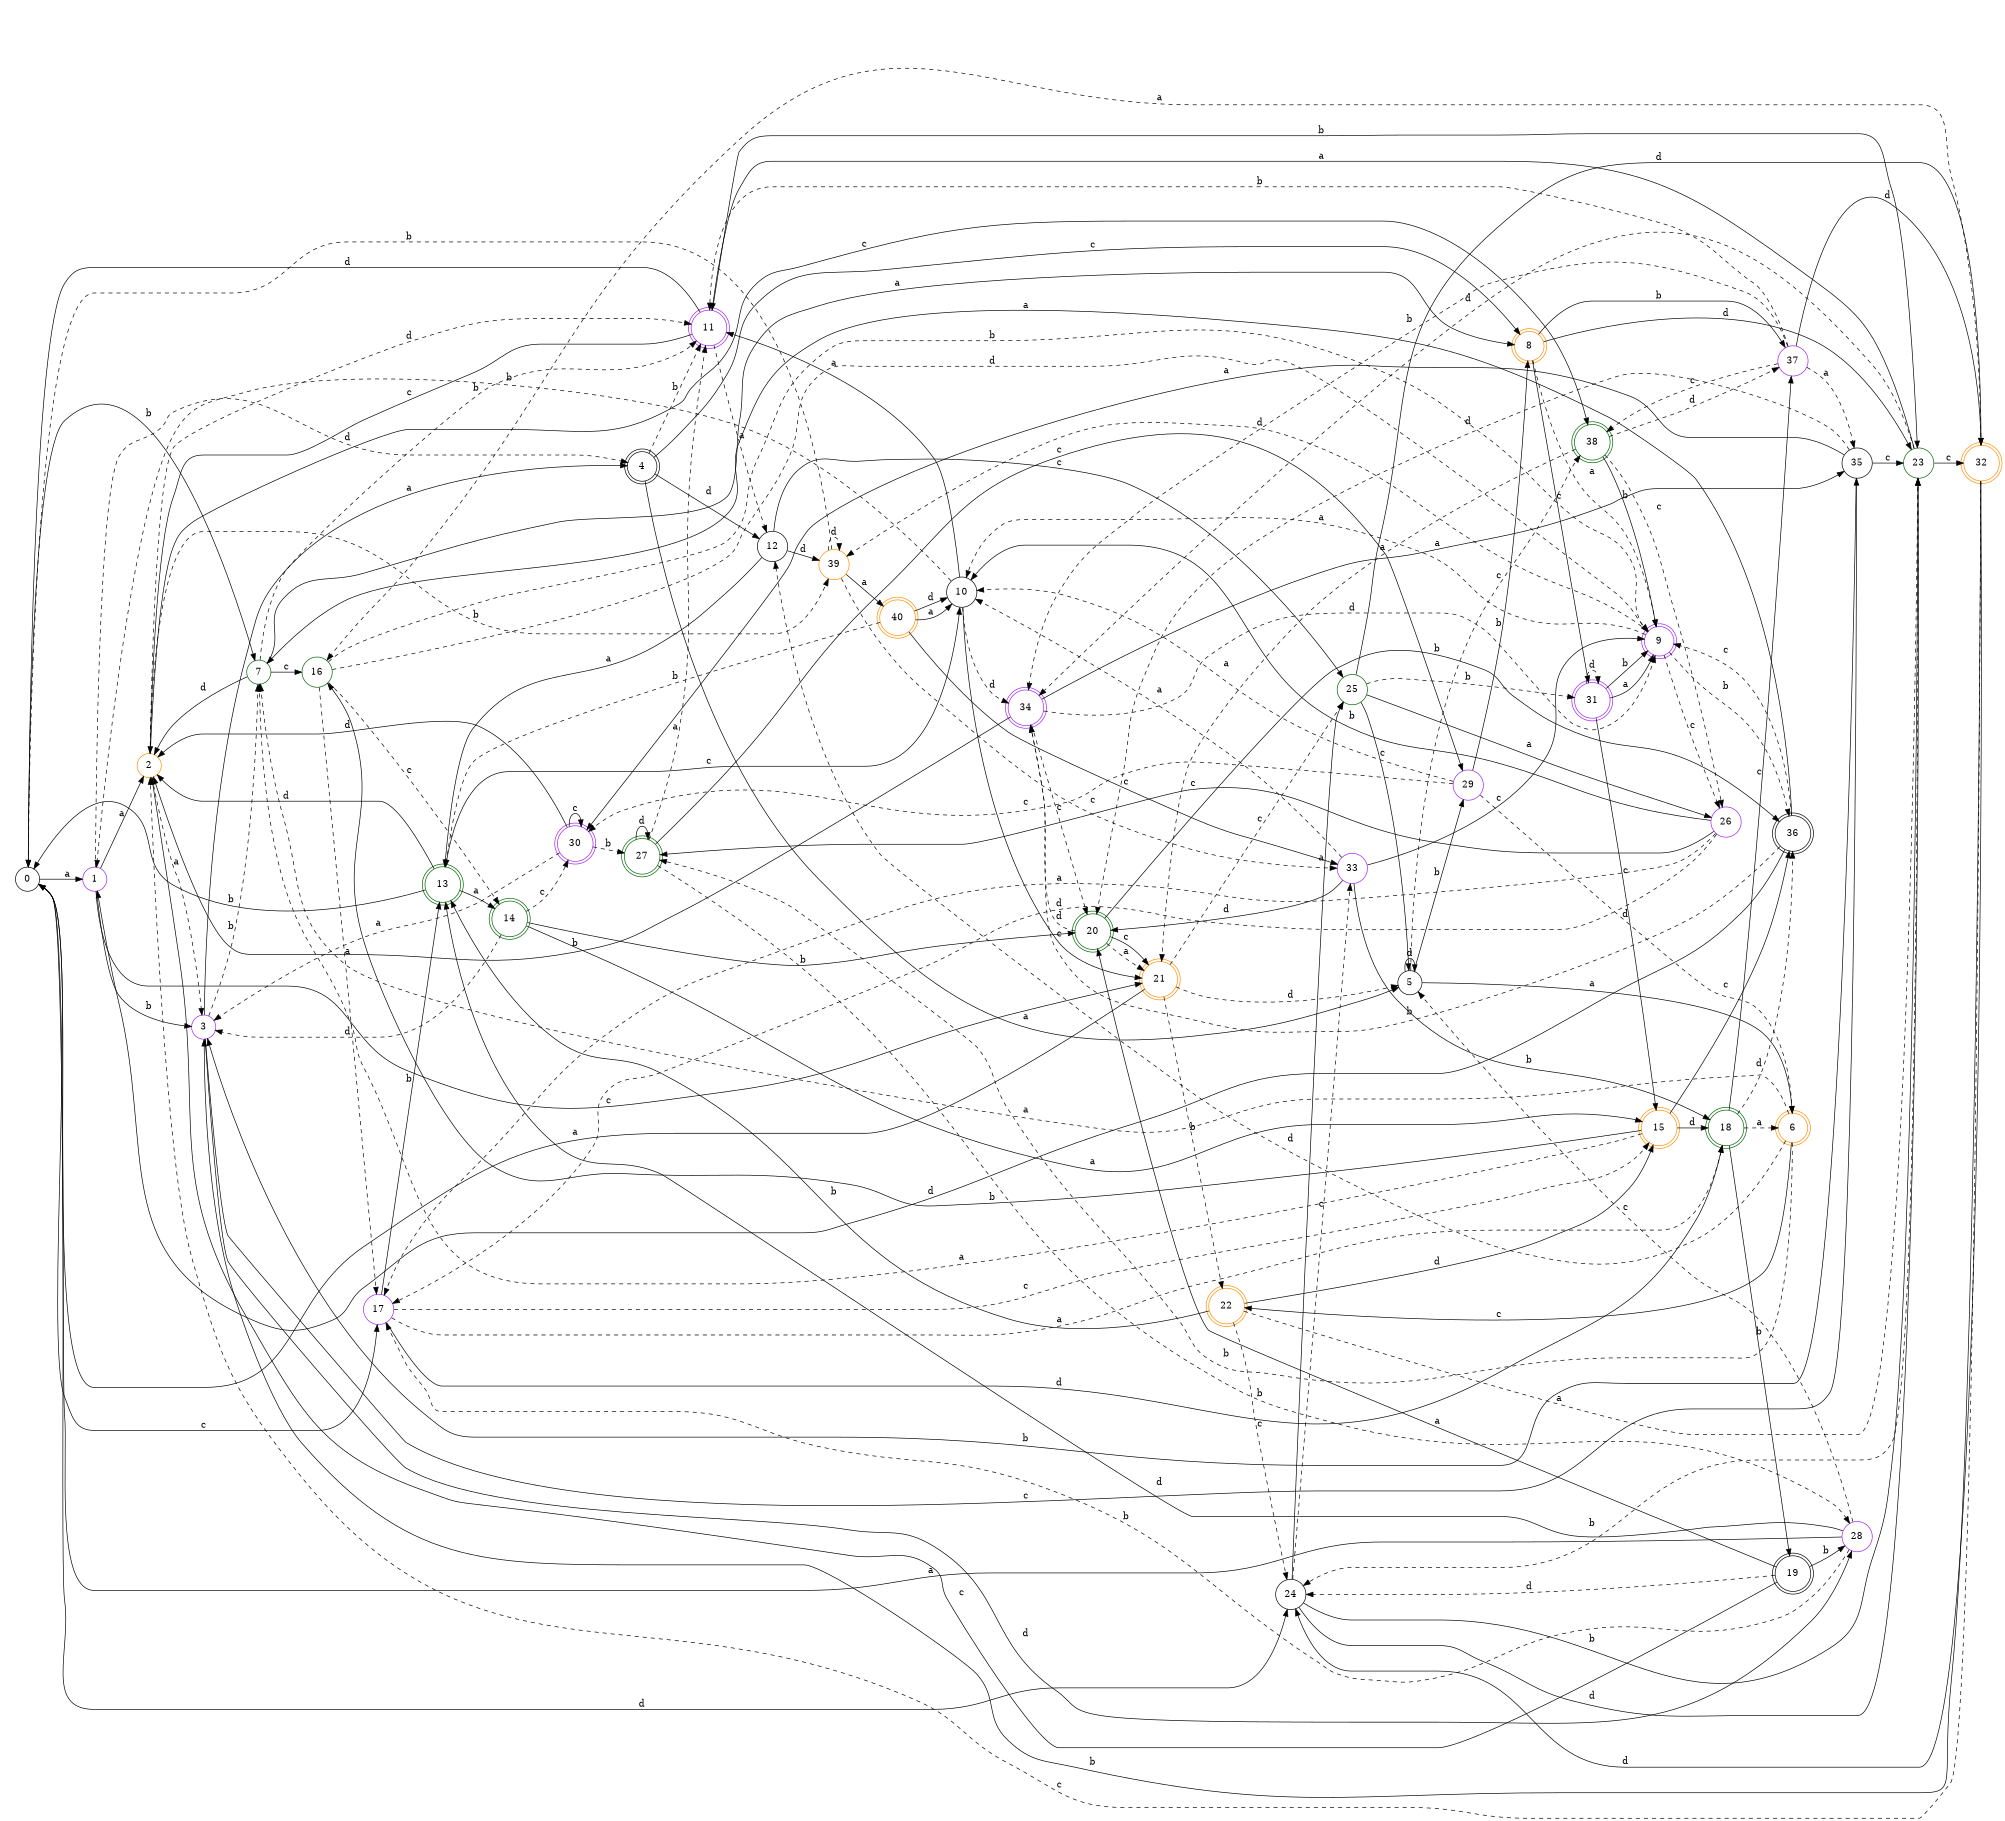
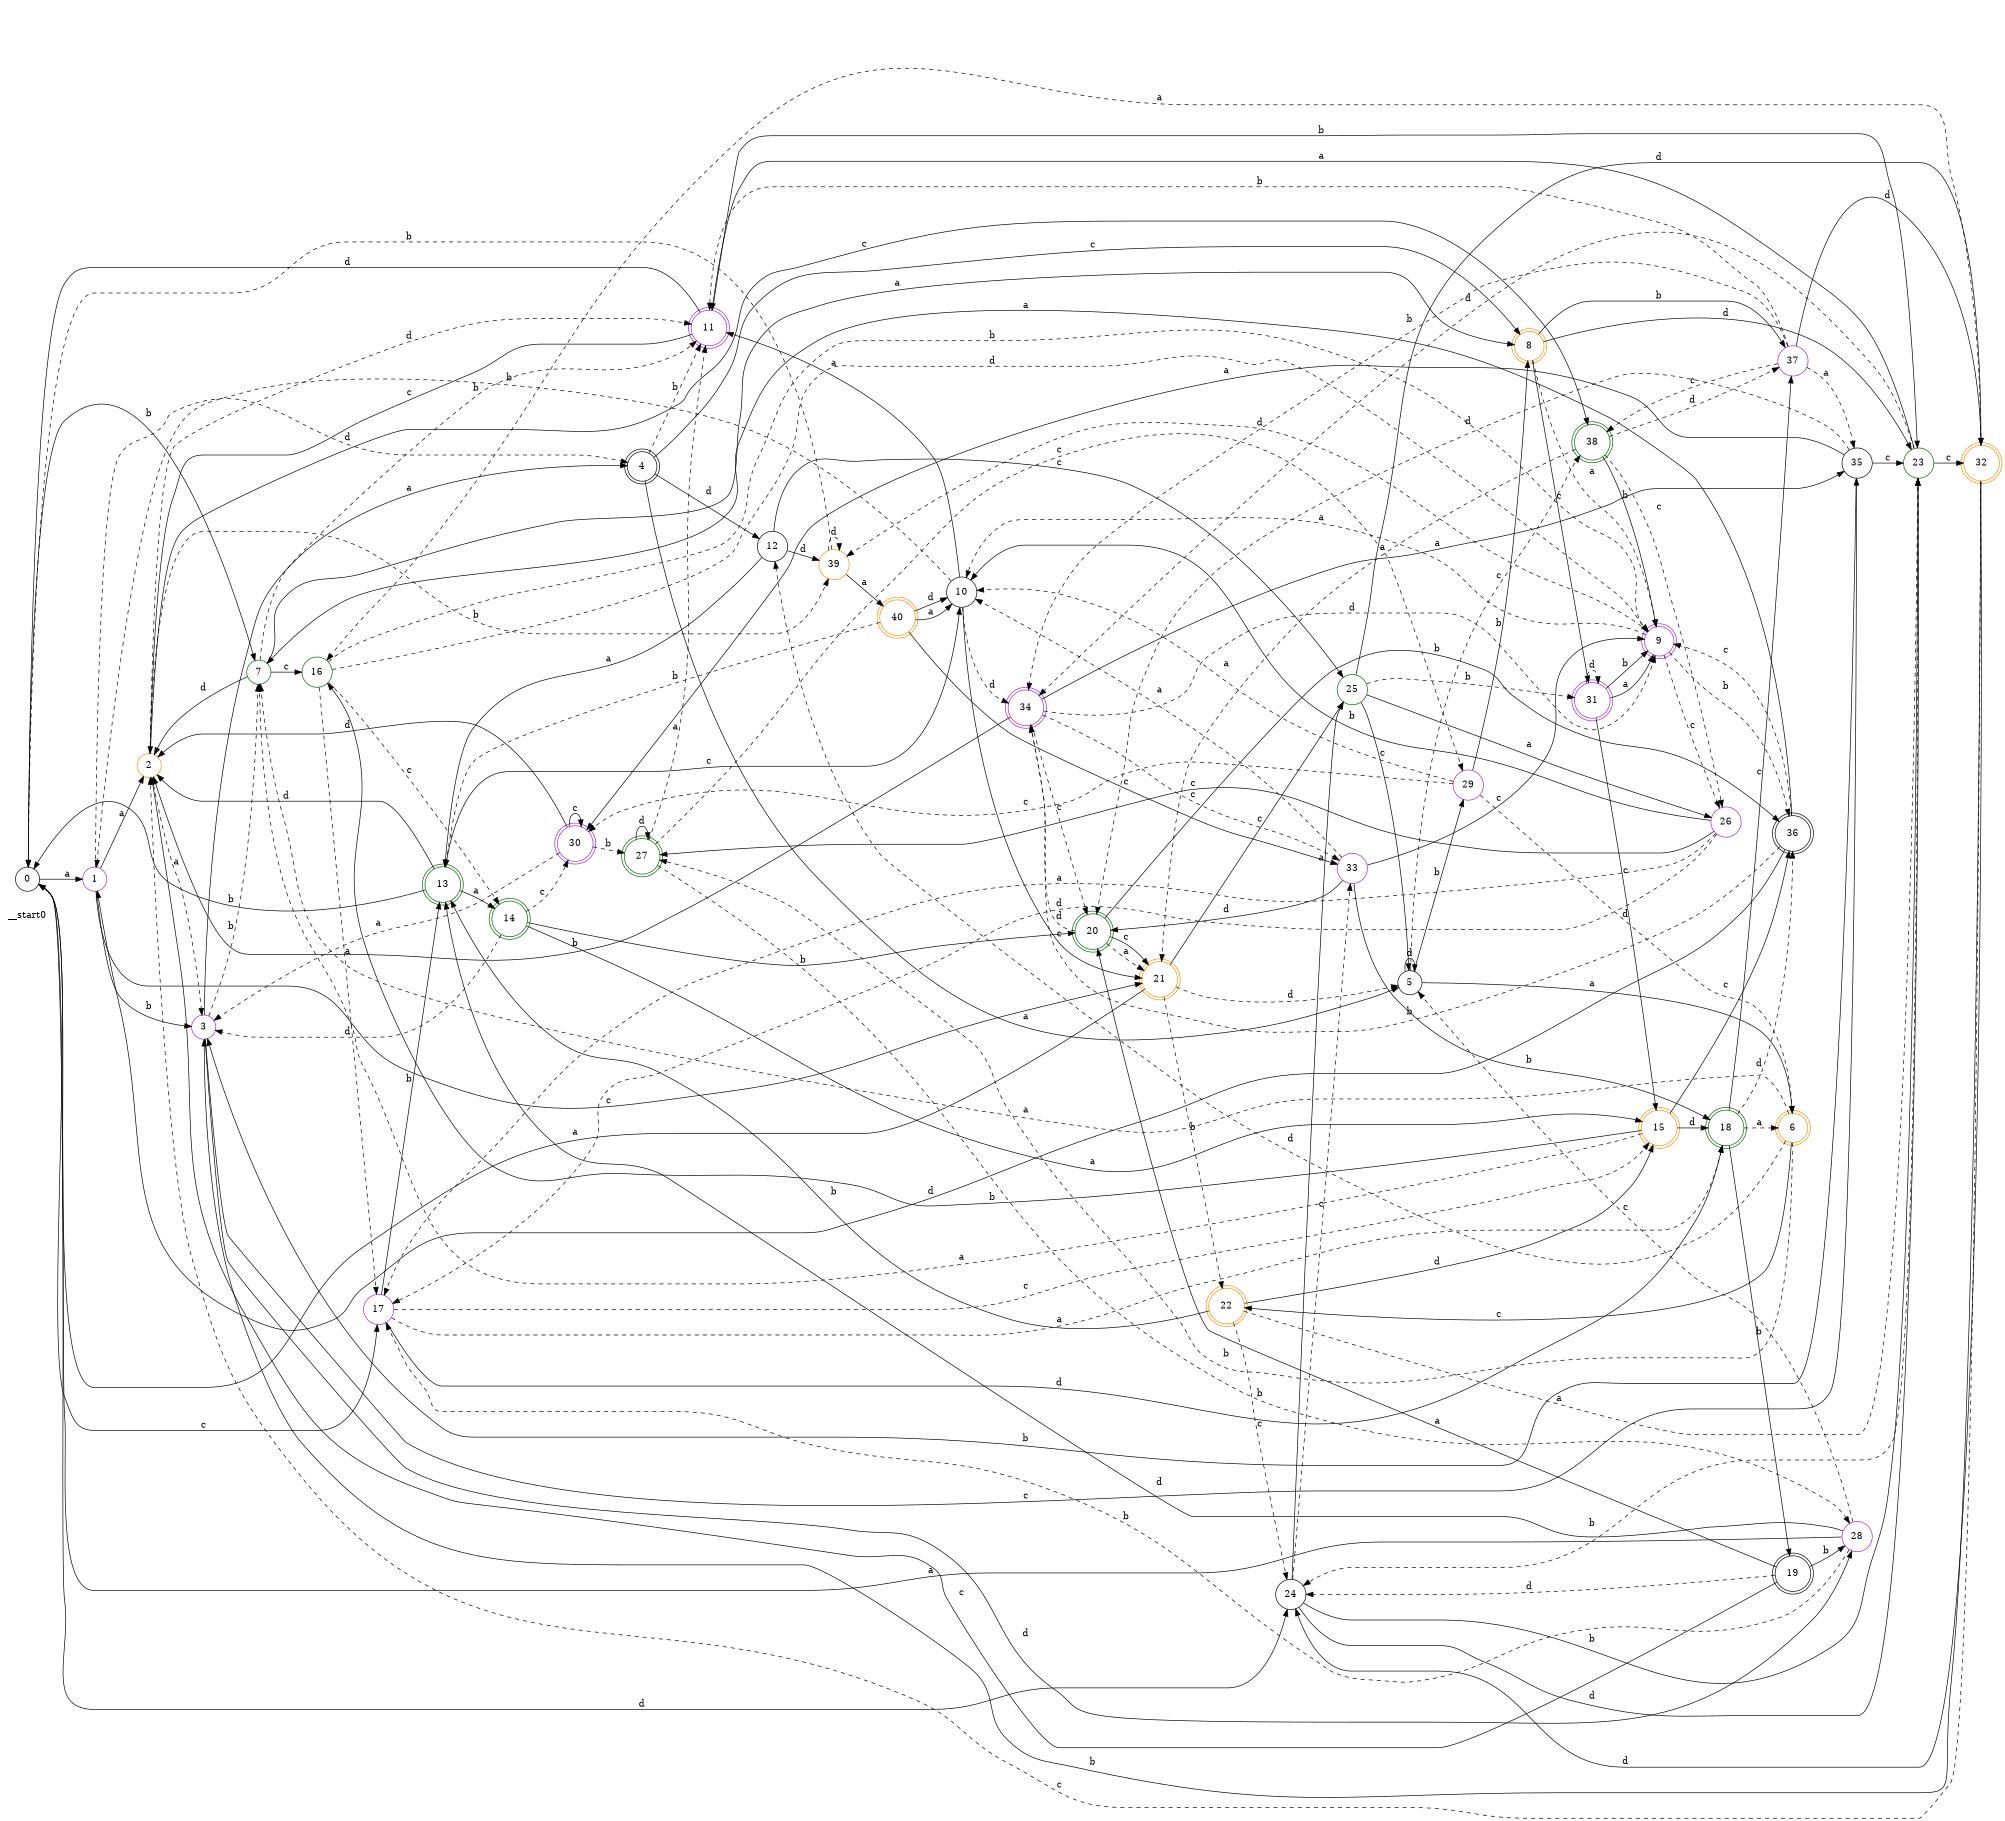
(741, 449) -> none
(1073, 453) -> (1073, 453)
(1035, 780) -> (1190, 800)
(1251, 843) -> (1251, 843)
none -> (28, 915)
